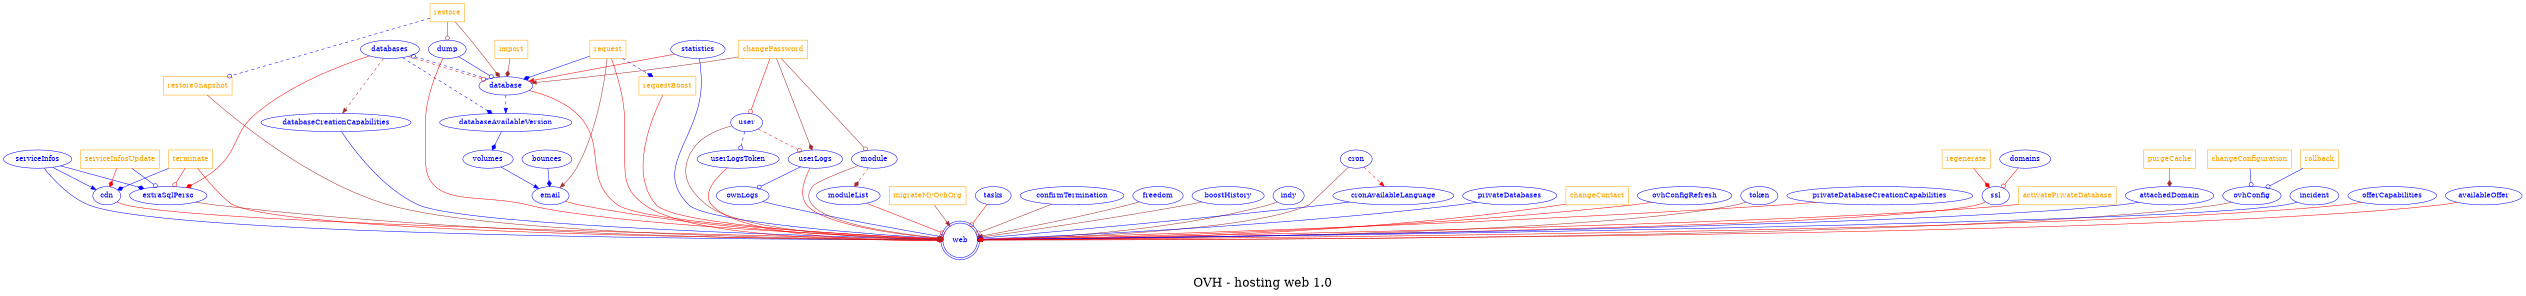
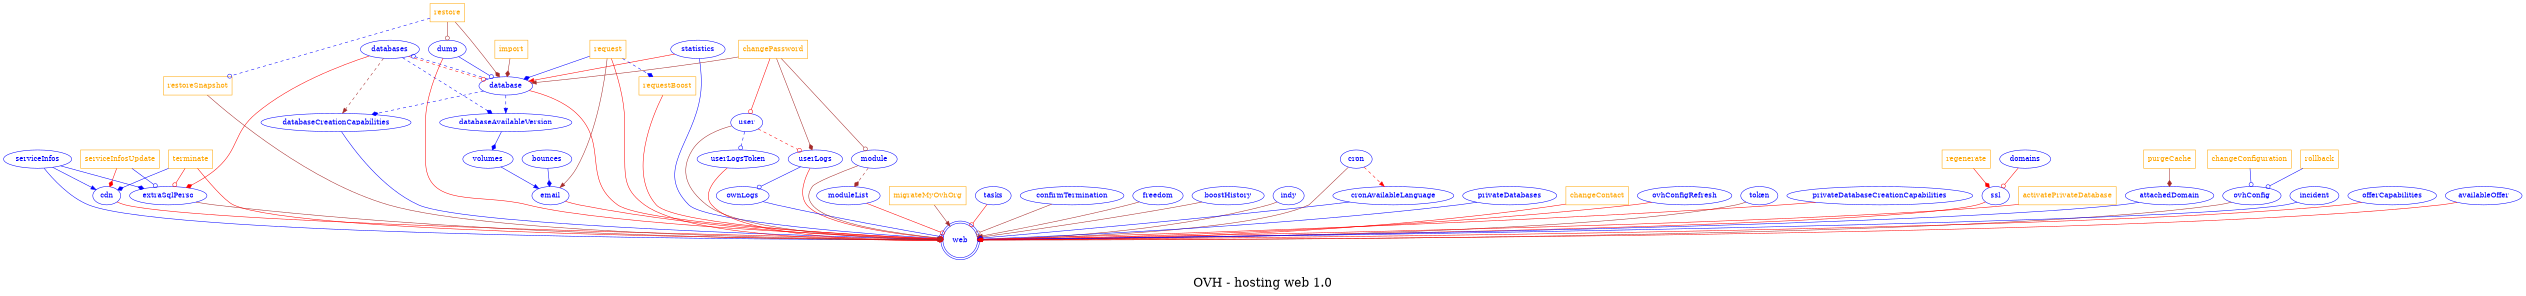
none -> (431, 102)
